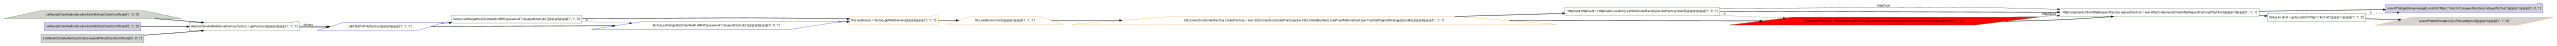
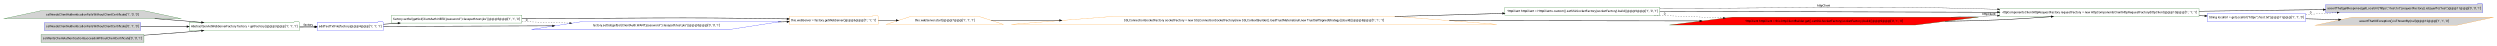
(380, 27) -> (350, 27)
